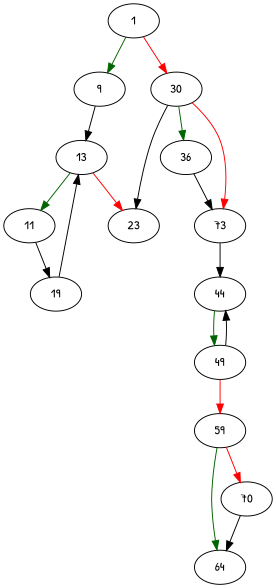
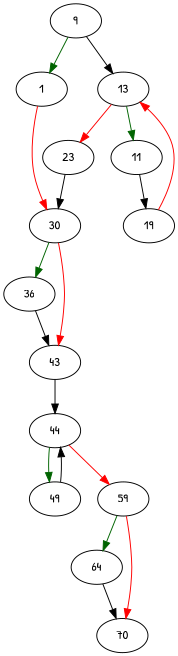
(119, 51) -> (61, 51)
(148, 151) -> (63, 187)
(220, 226) -> (55, 362)
(68, 231) -> (174, 156)
(220, 392) -> (86, 461)
(235, 529) -> (108, 597)
